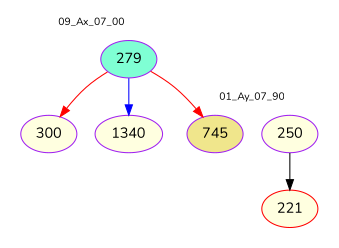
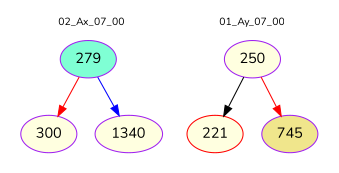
(91, 22) -> (91, 22)
(185, 97) -> (269, 92)
(252, 97) -> (252, 22)
